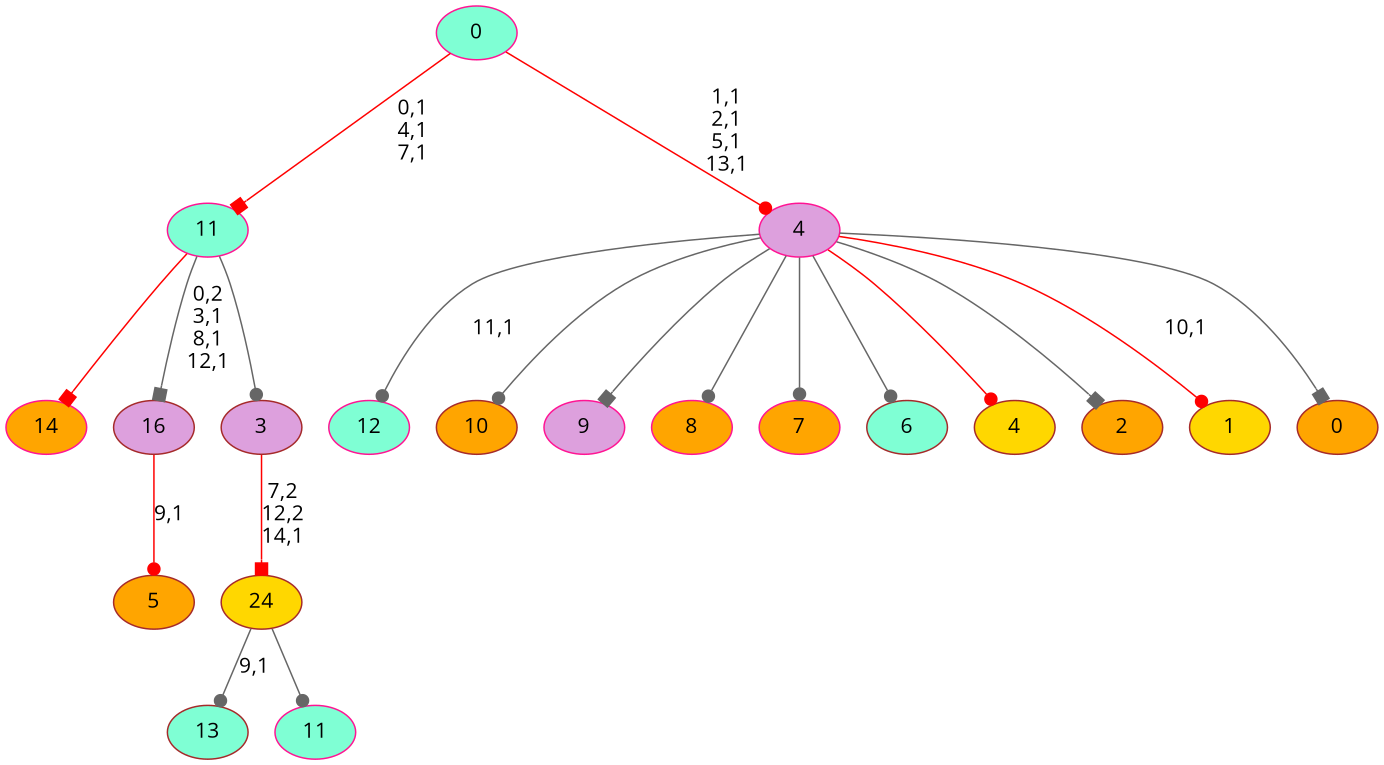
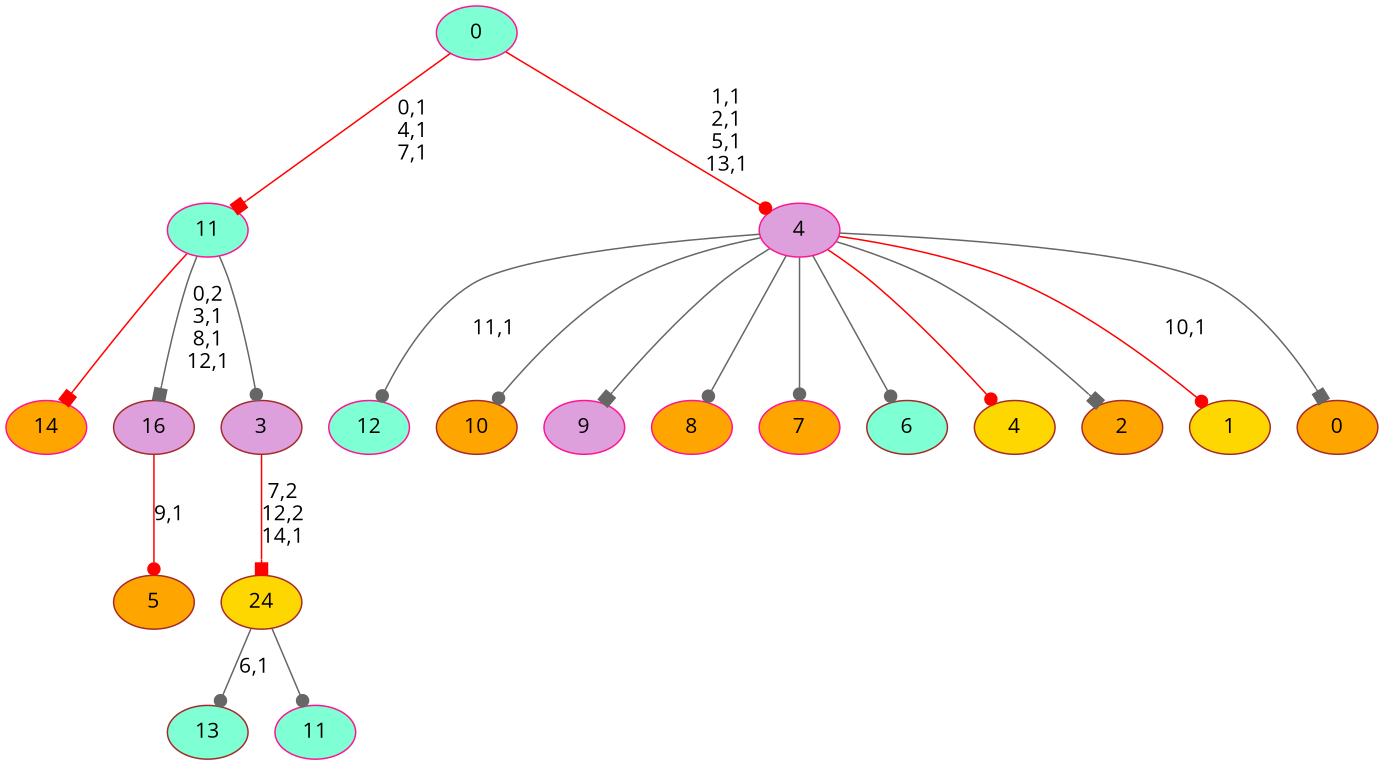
(255, 667) -> (255, 667)
